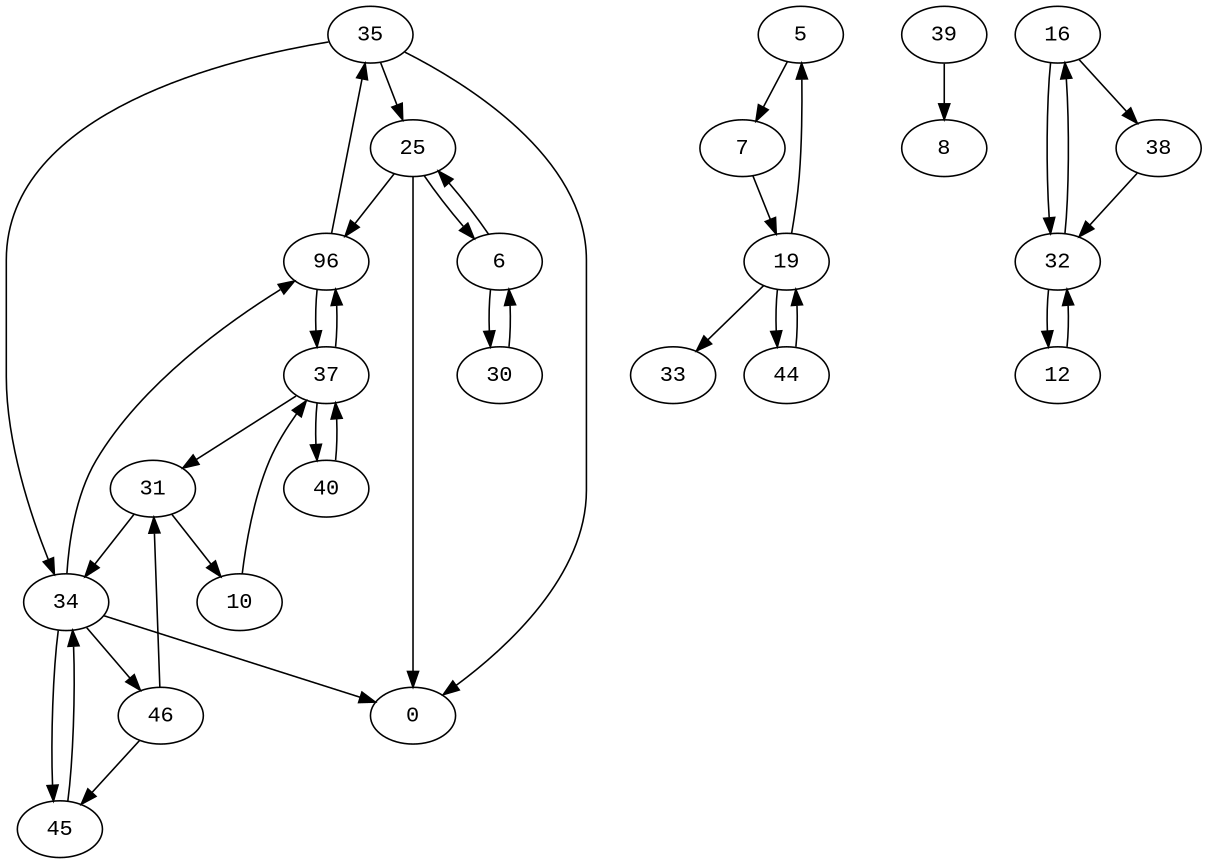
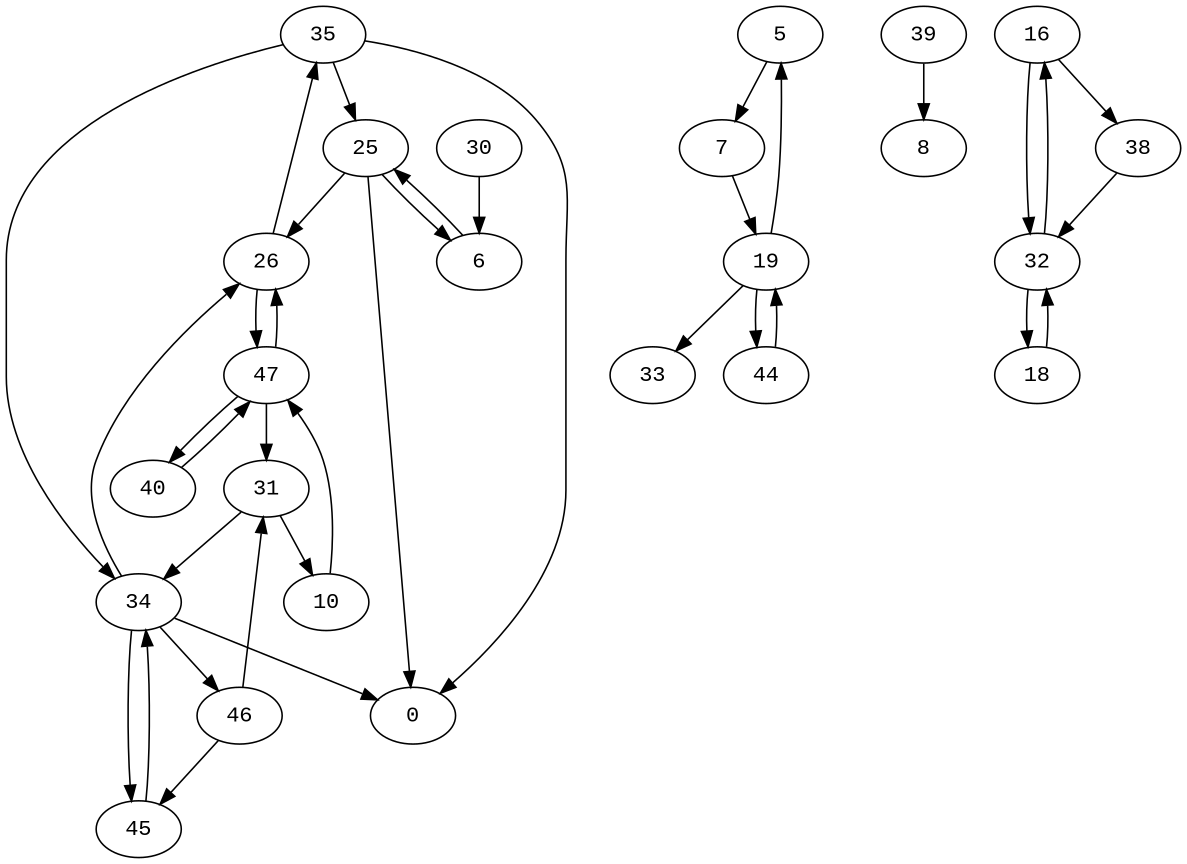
(326, 262) -> (266, 262)
(489, 310) -> none
(326, 375) -> (266, 375)
(1058, 375) -> (1037, 375)
